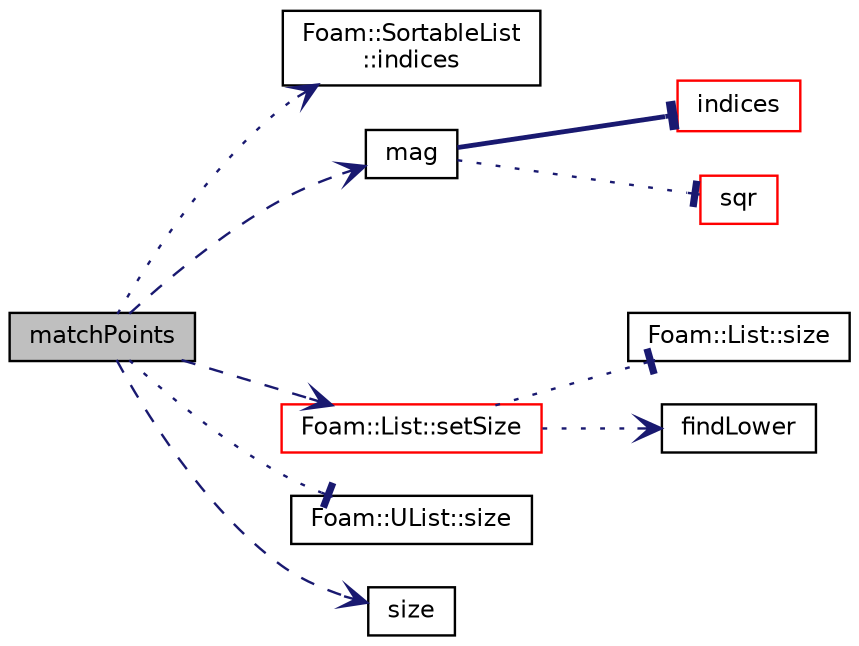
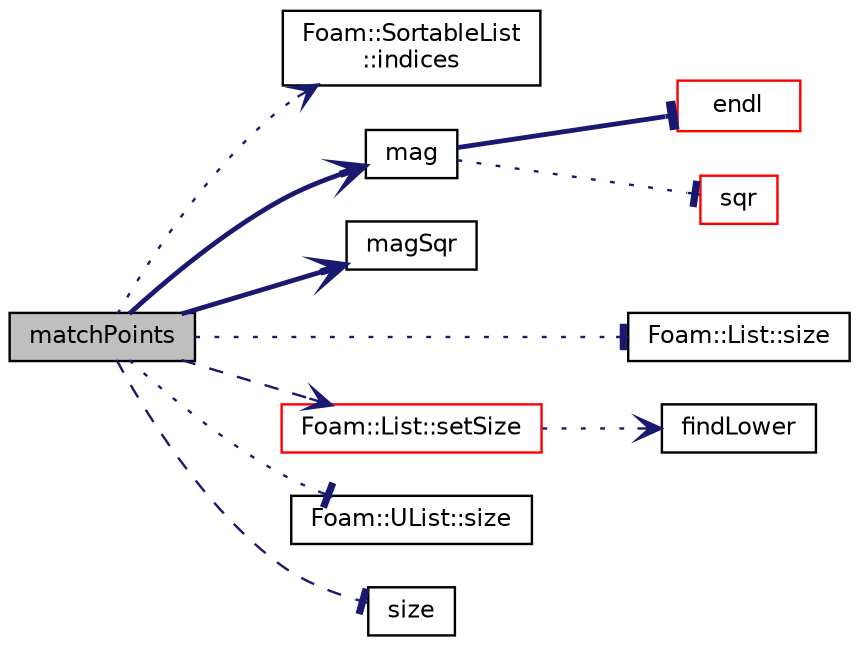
(739, 106) -> (739, 106)
(229, 233) -> (229, 233)
none -> (412, 246)
(569, 384) -> (405, 337)
(214, 503) -> (214, 503)
